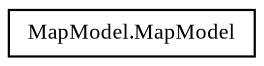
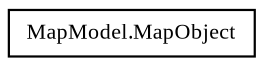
(132, 33) -> (132, 33)
